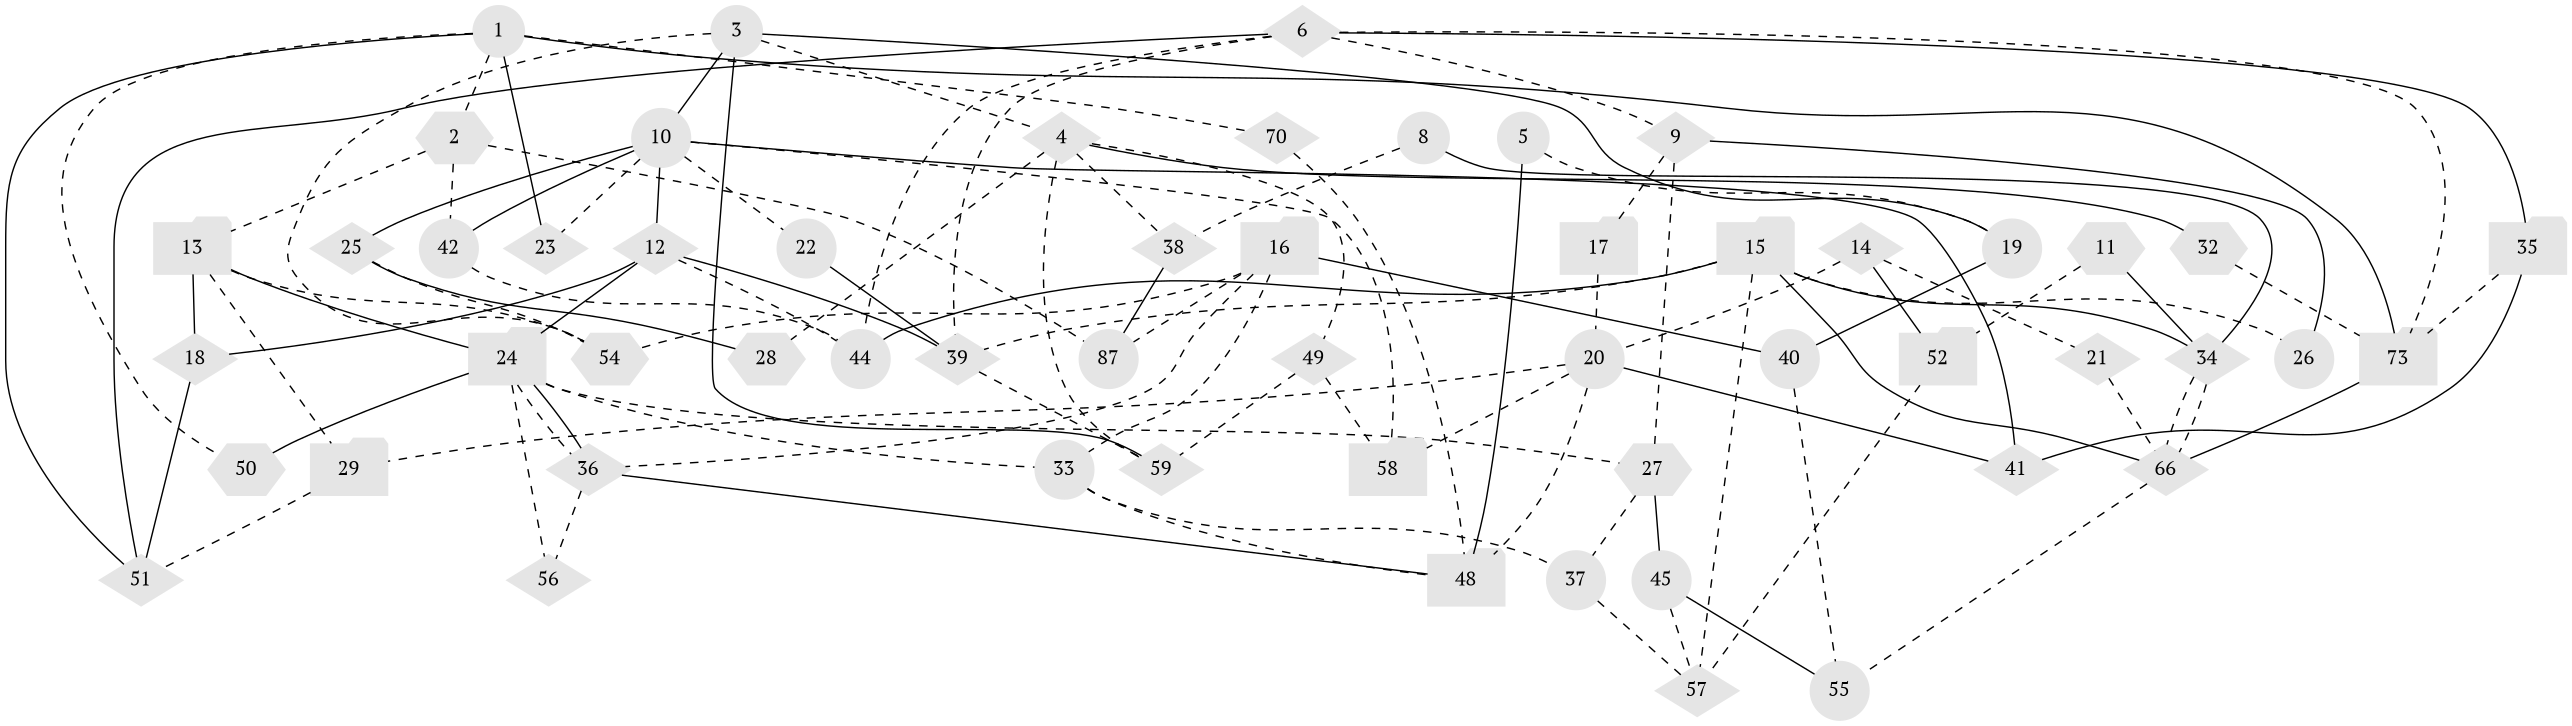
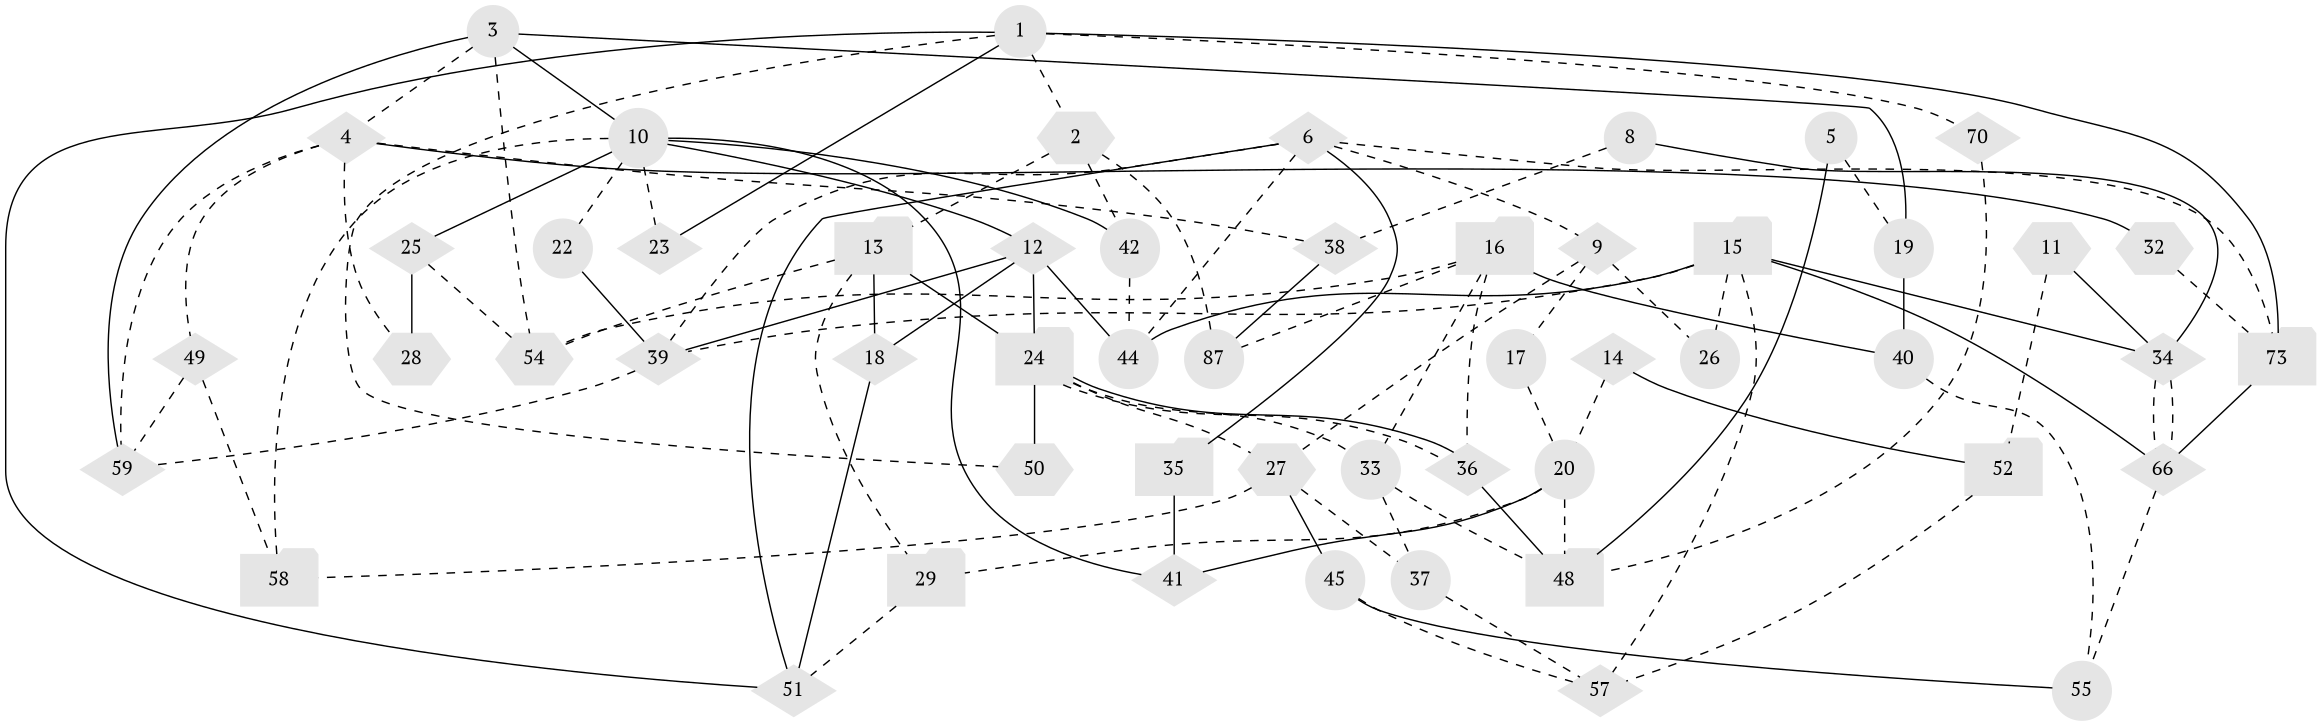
(2070, 169) -> (1645, 296)
(1599, 249) -> (1516, 359)
(759, 298) -> (1067, 289)
(2463, 304) -> none
(2098, 359) -> none
(1487, 417) -> (788, 555)
(549, 580) -> none
